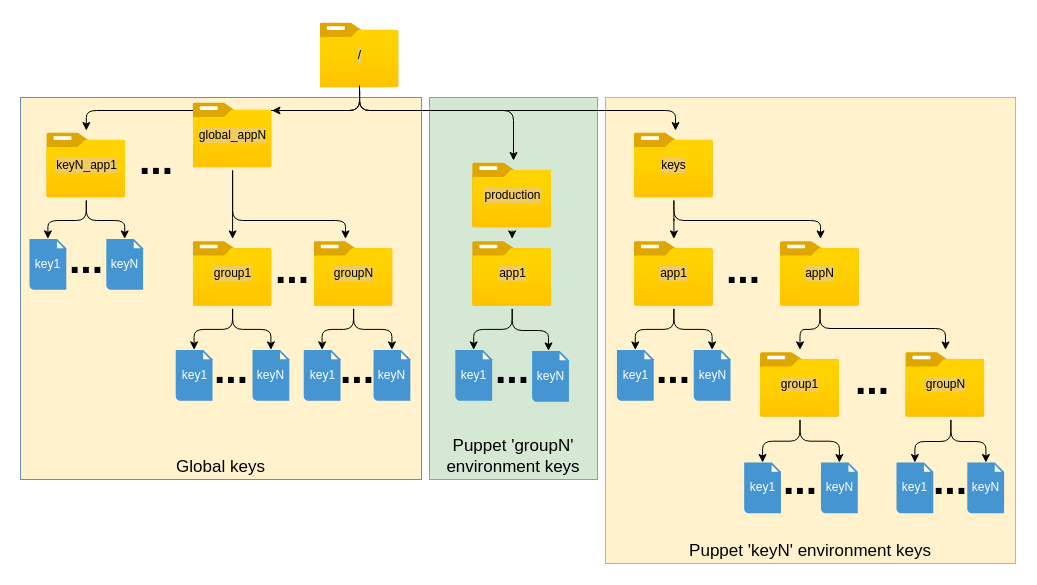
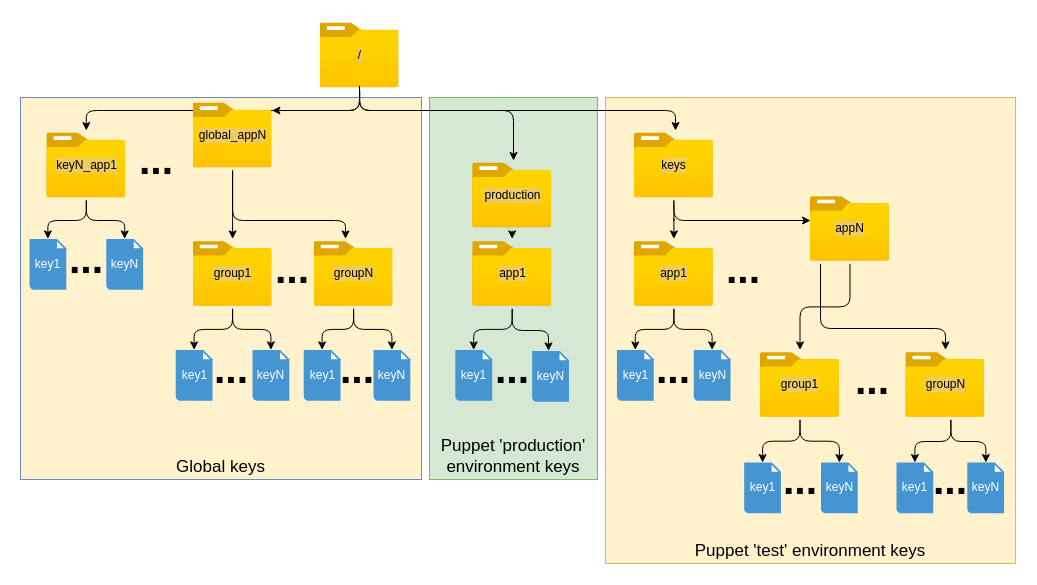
(820, 274) -> (850, 229)
(514, 456) -> (514, 456)
(811, 550) -> (811, 550)
